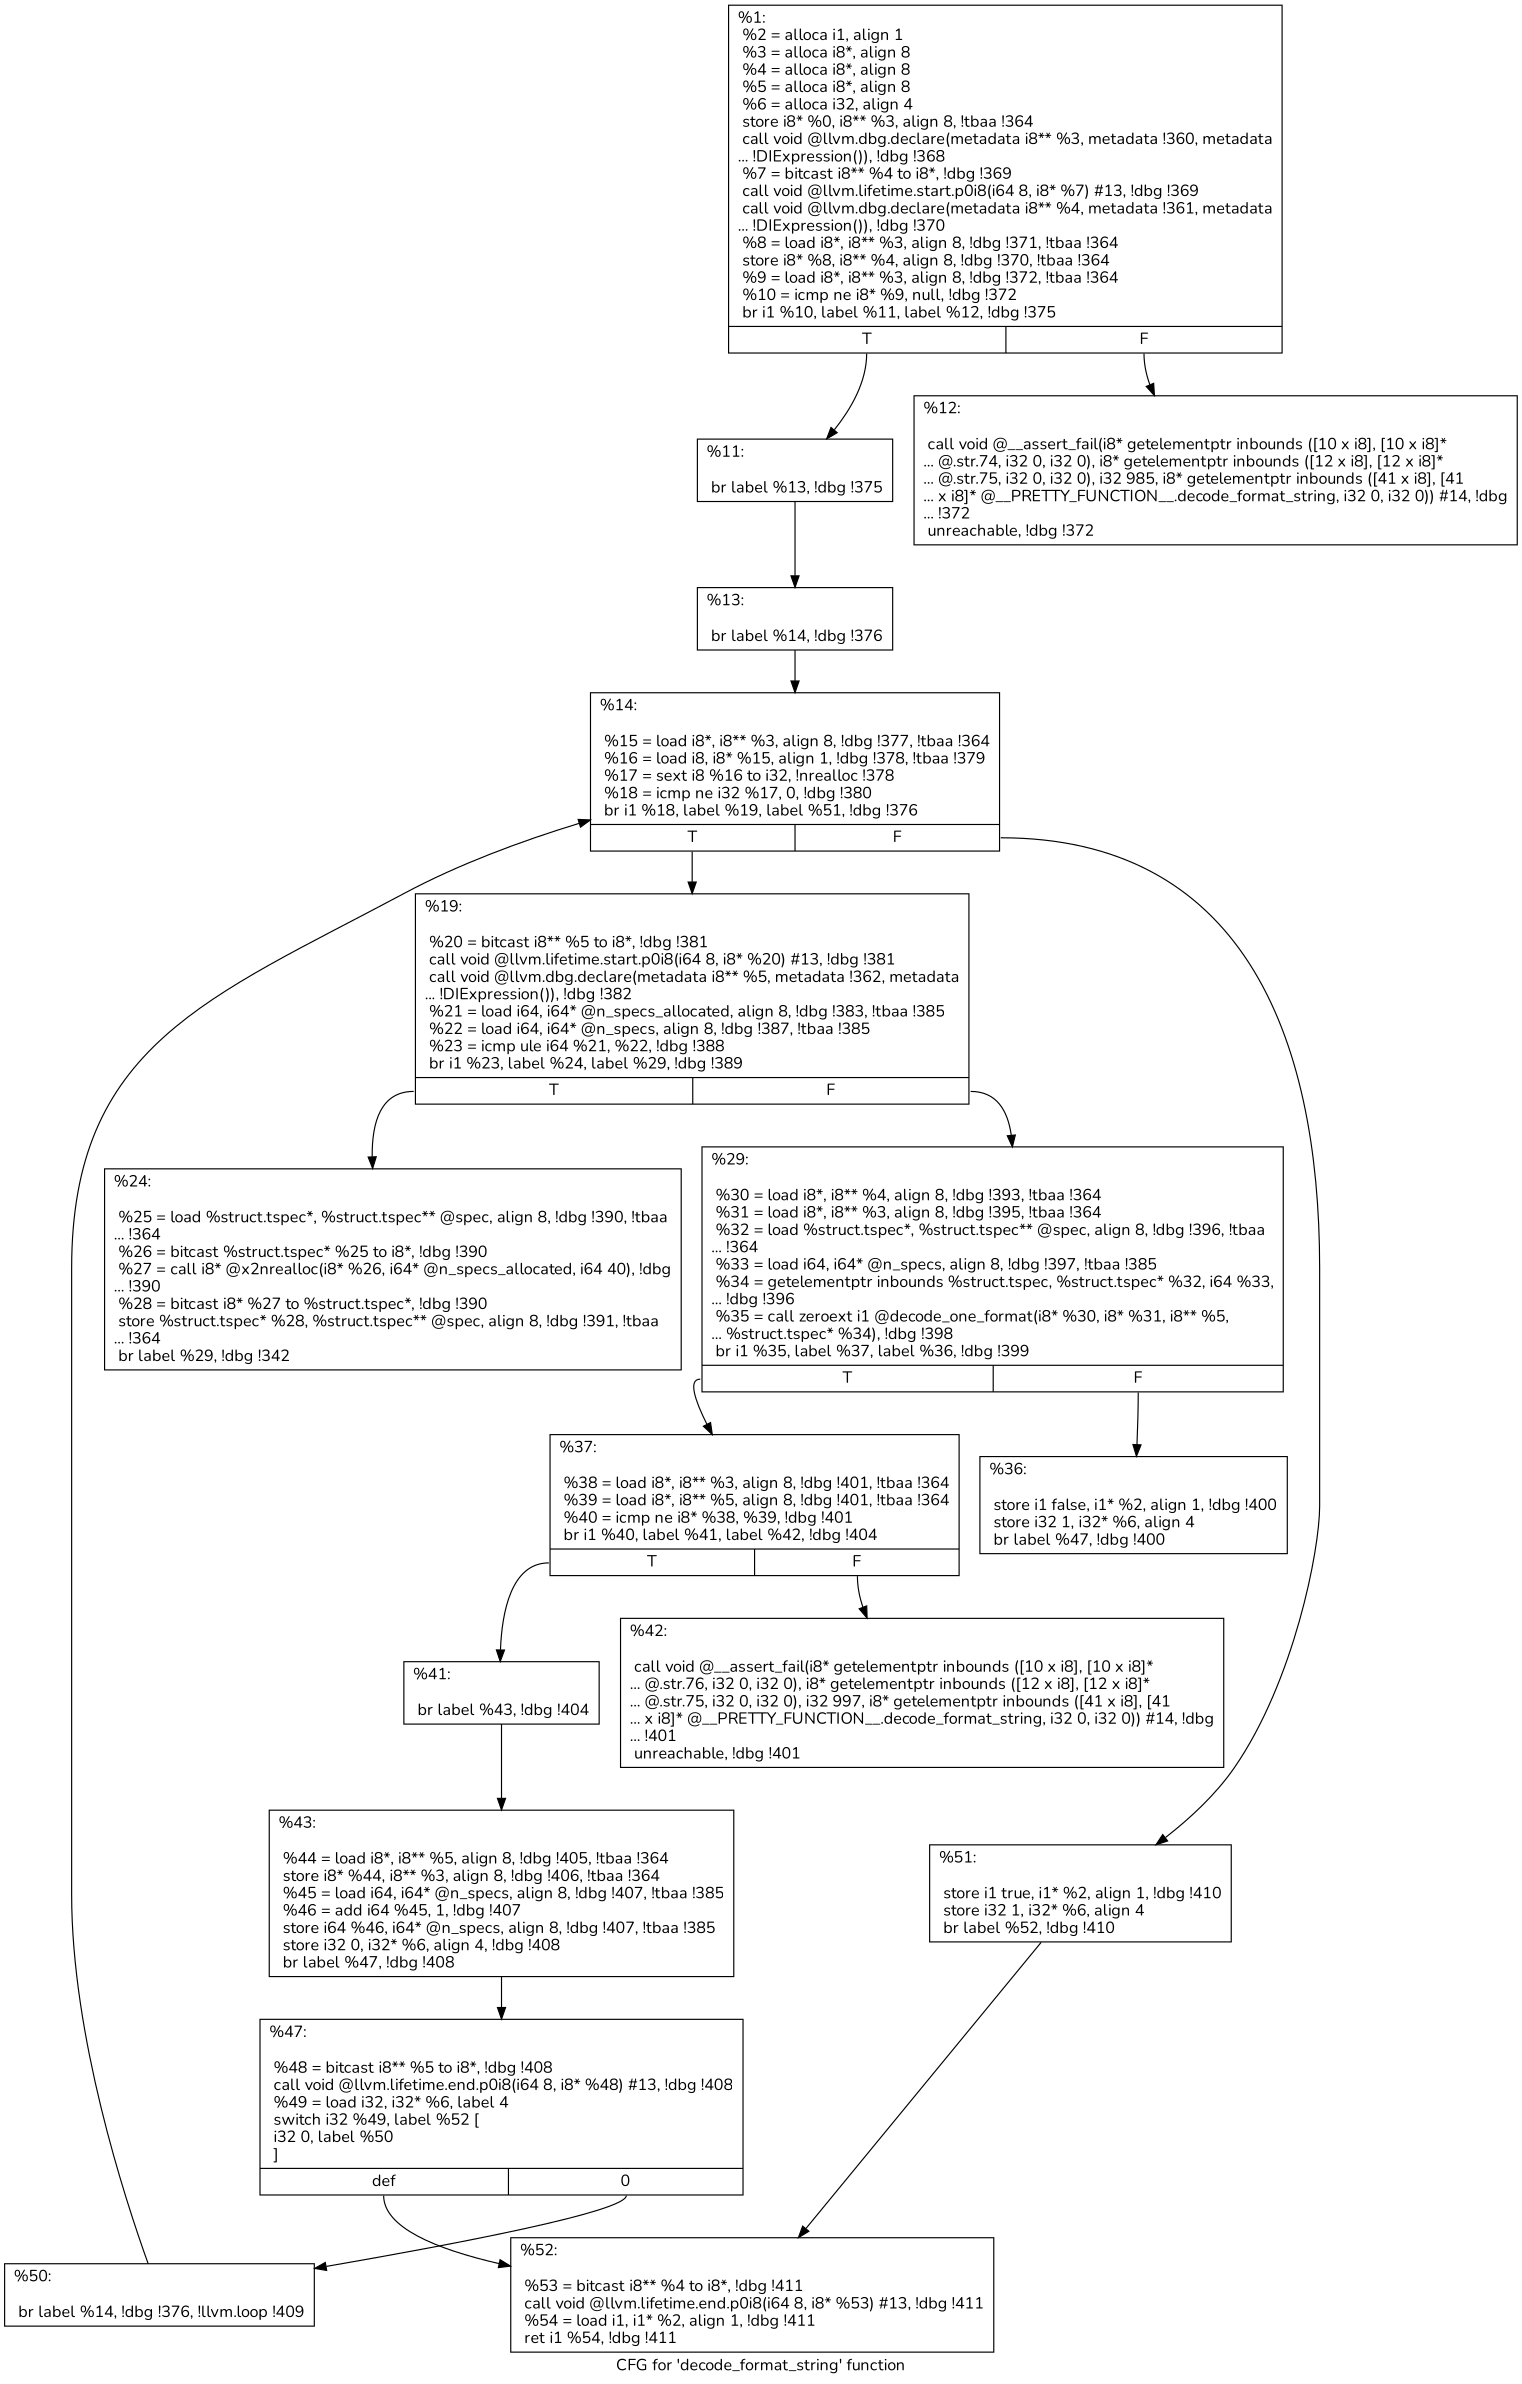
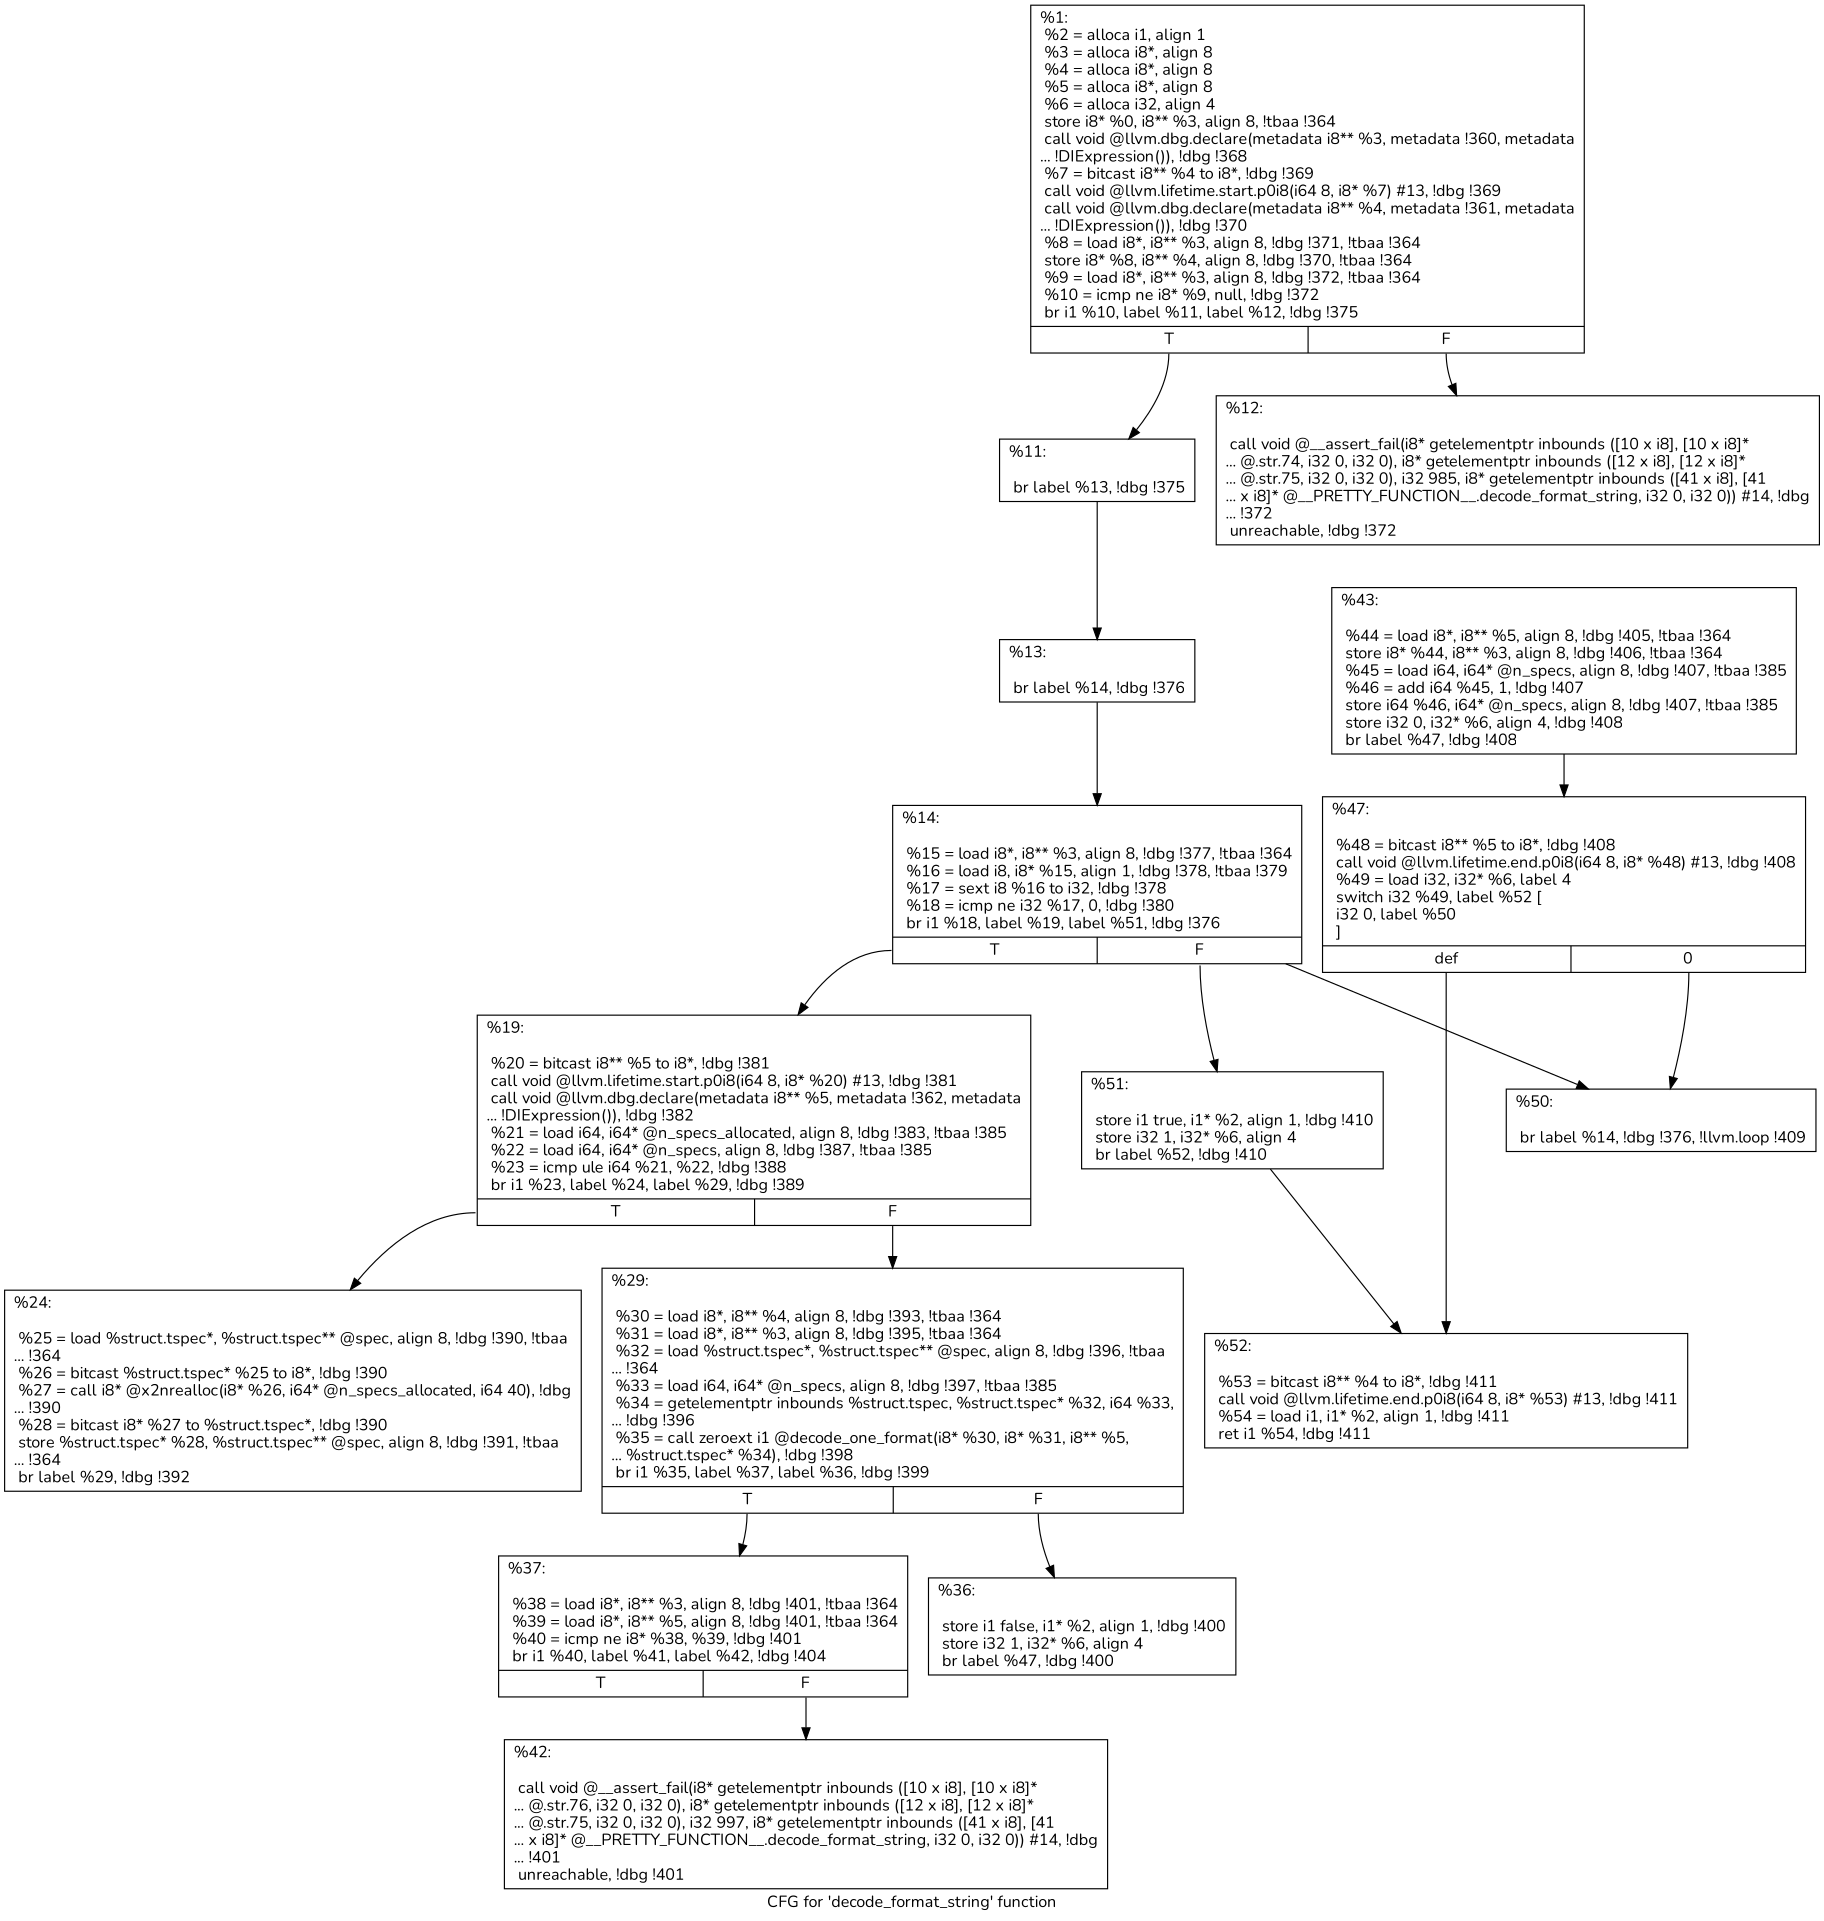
(748, 776) -> (1034, 889)
(202, 1356) -> (102, 1477)
(72, 1408) -> (1432, 1024)
(502, 1693) -> none
